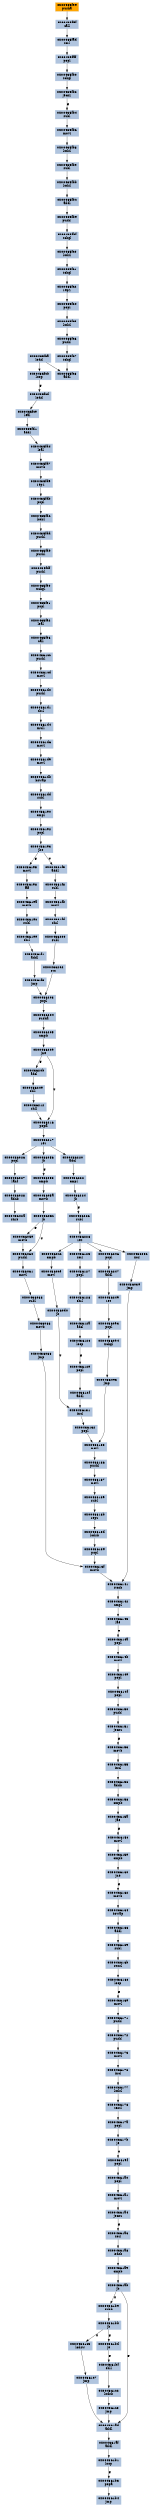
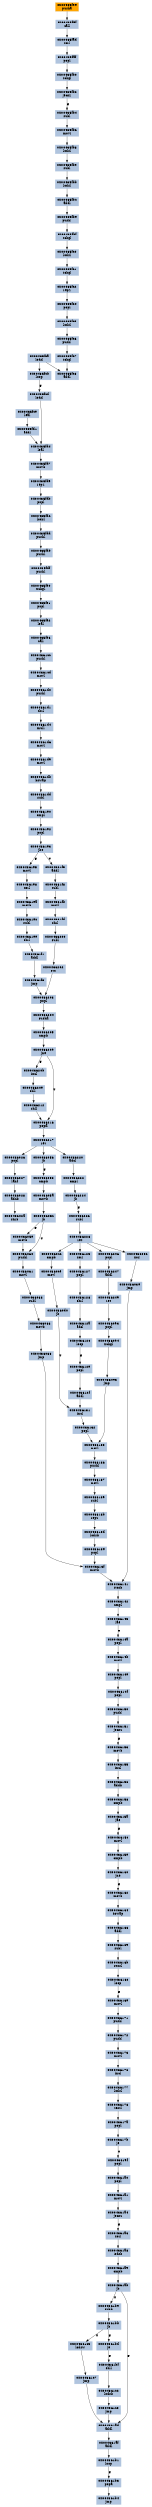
(34, 404) -> (41, 421)
(27, 886) -> (27, 886)
(34, 1072) -> (34, 1072)
